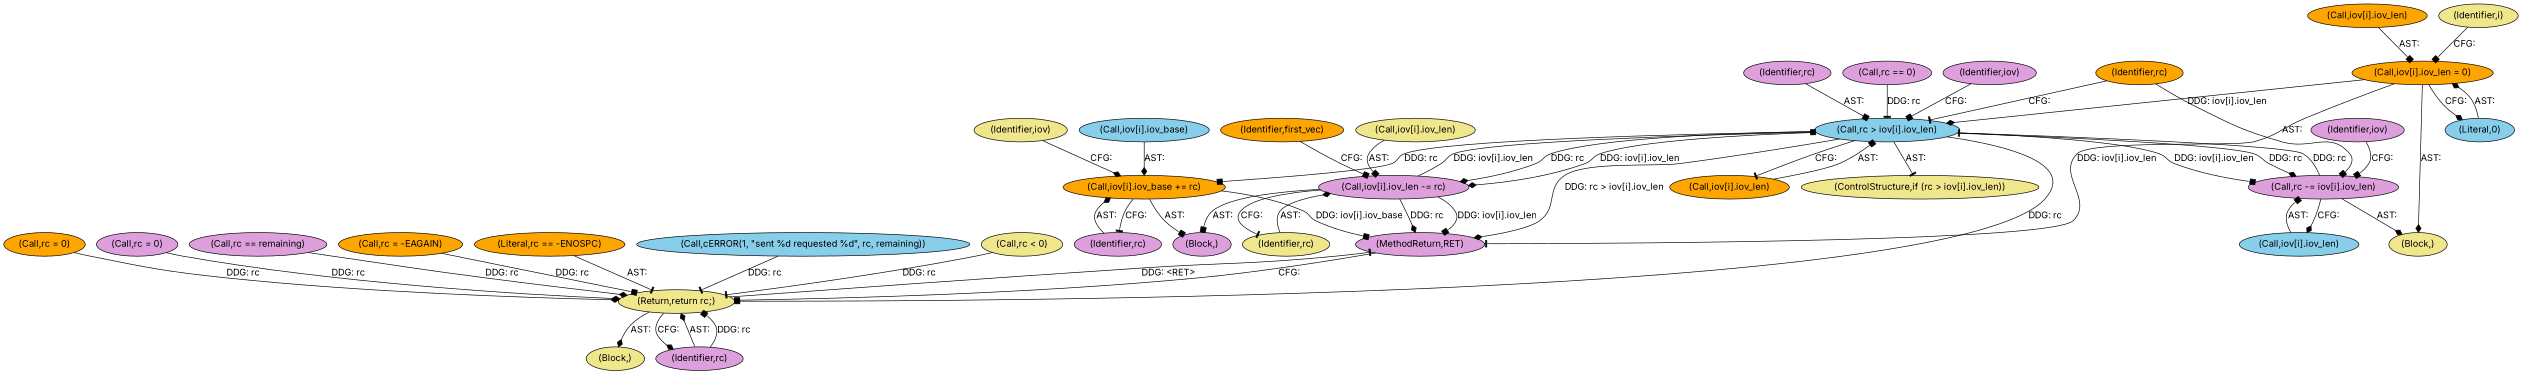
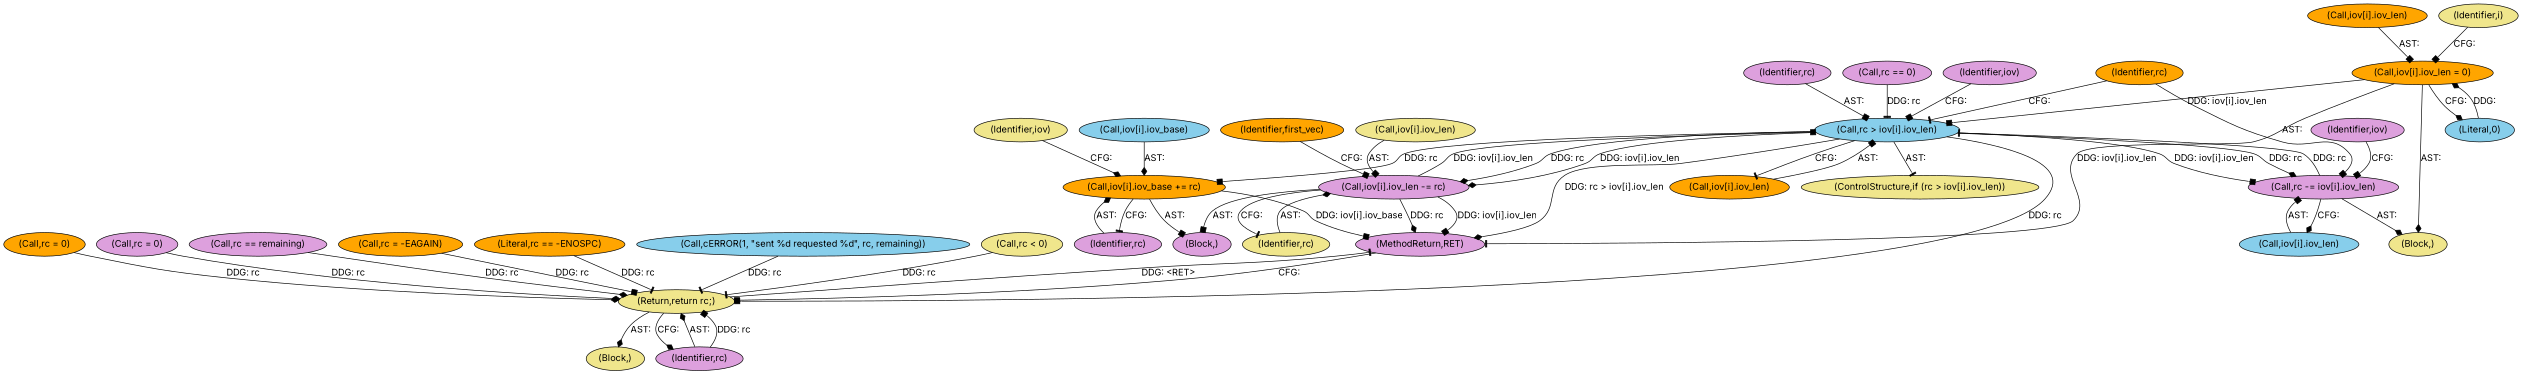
(2159, 101) -> (2159, 101)
(2486, 101) -> (2486, 101)
(638, 273) -> (638, 273)
